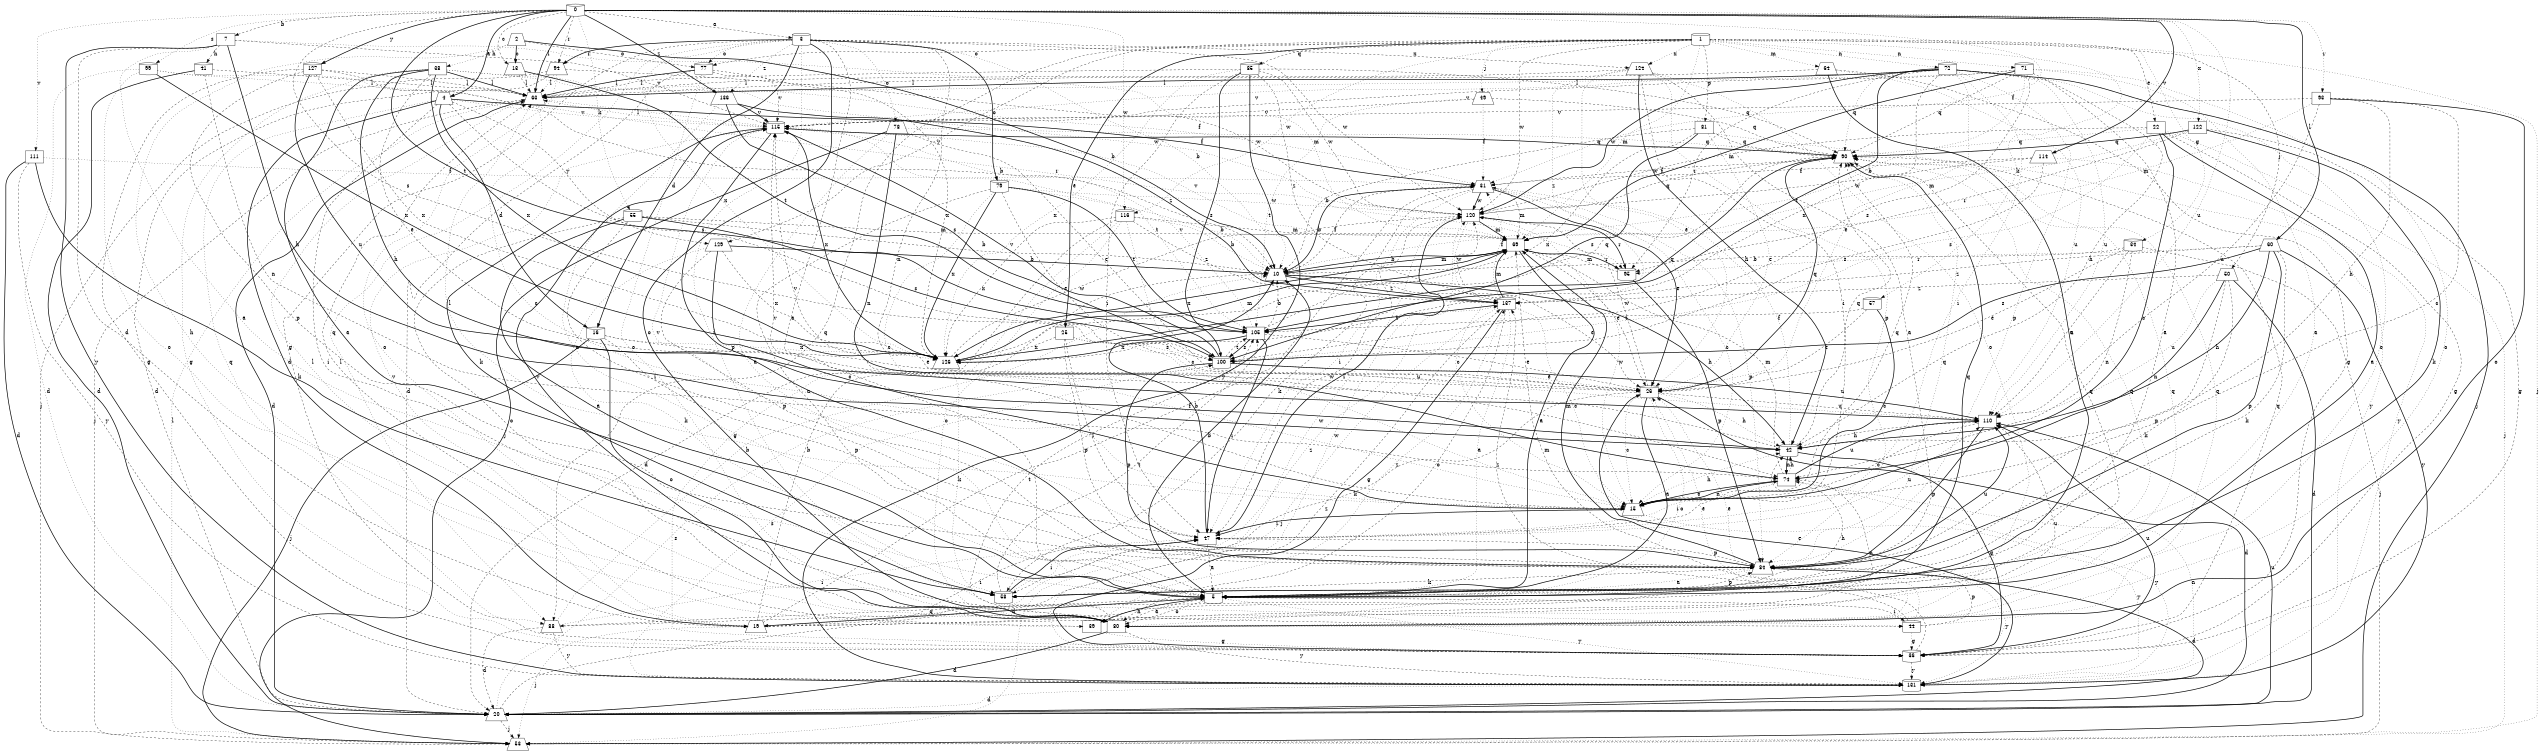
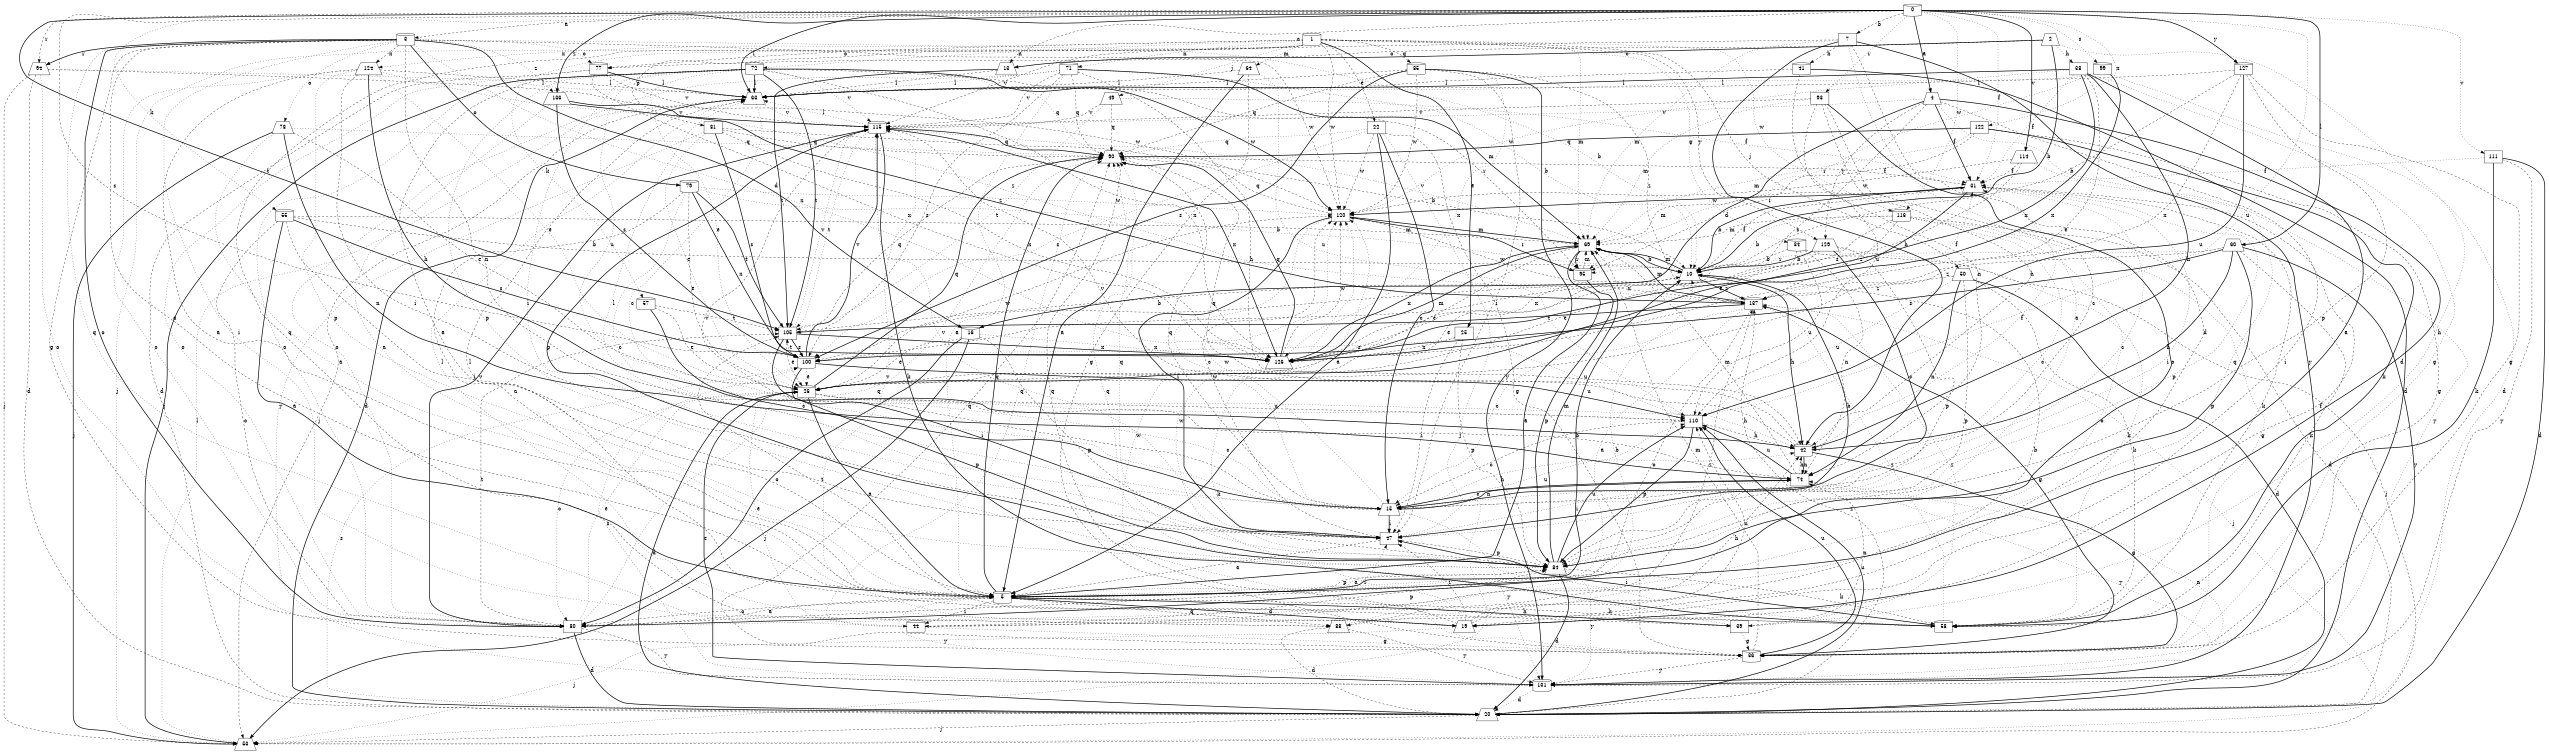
(1348, 494) -> (1540, 610)
(464, 512) -> none
